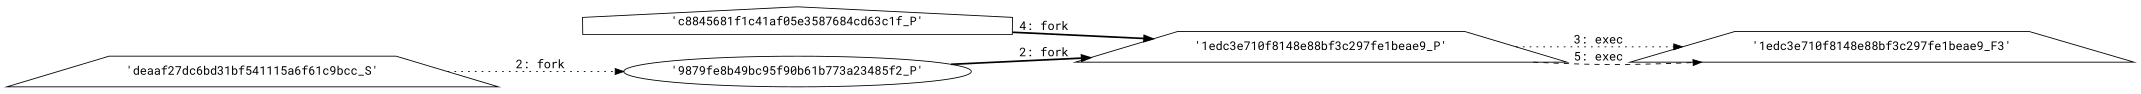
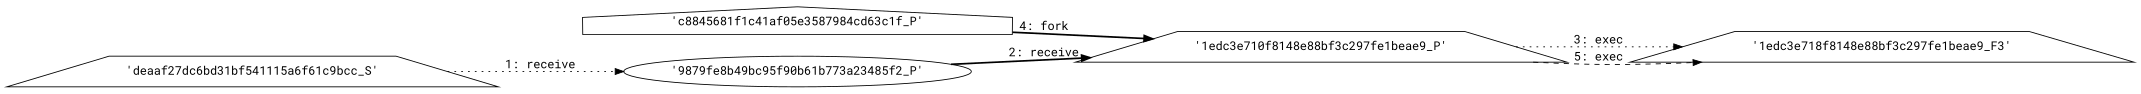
(798, 22) -> (798, 22)
(1882, 47) -> (1882, 47)
(1044, 53) -> (1044, 53)
(540, 65) -> (540, 65)
